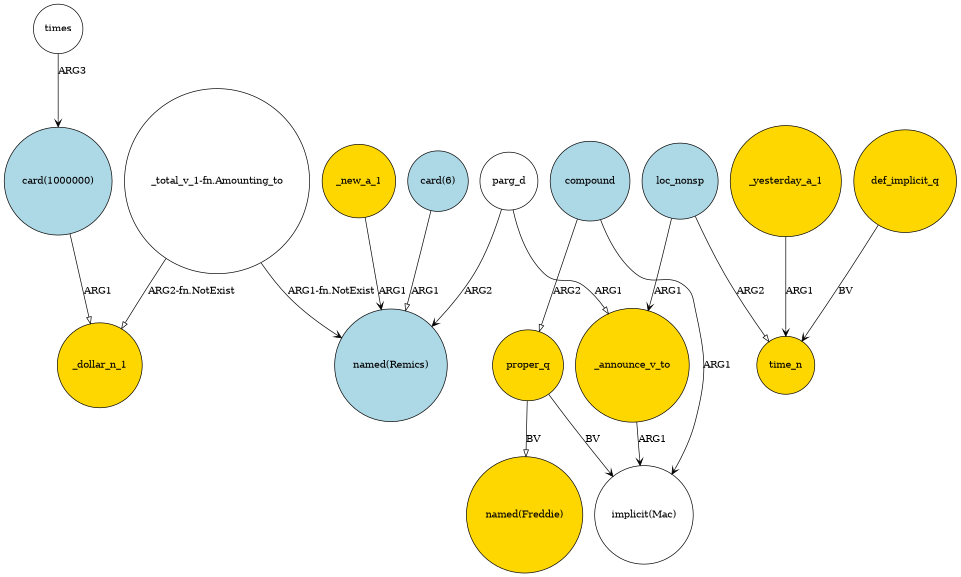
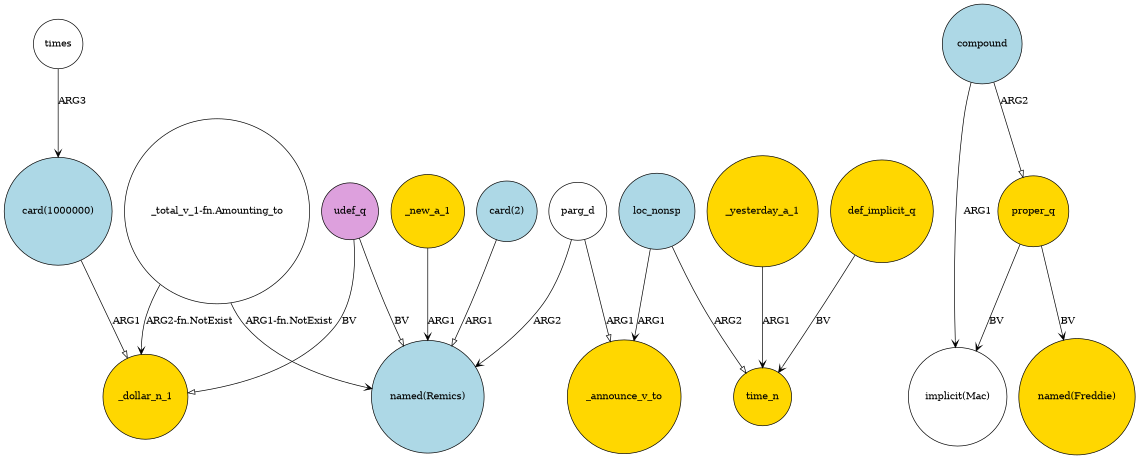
(438, 181) -> (507, 211)
none -> (350, 211)
(145, 290) -> (147, 315)
(527, 425) -> (1052, 290)
(638, 440) -> none
